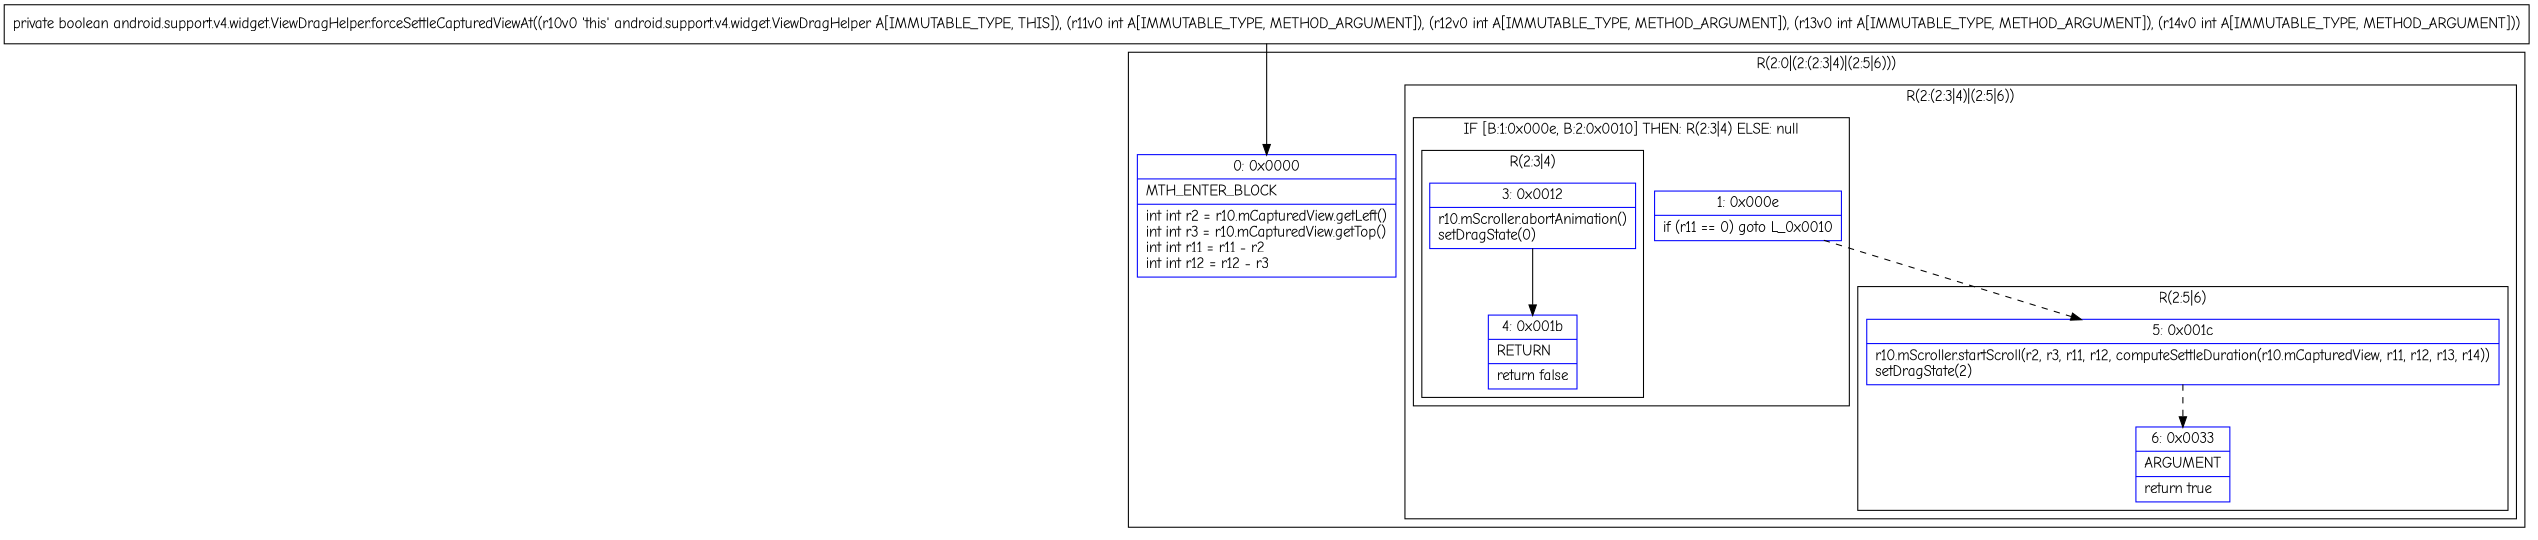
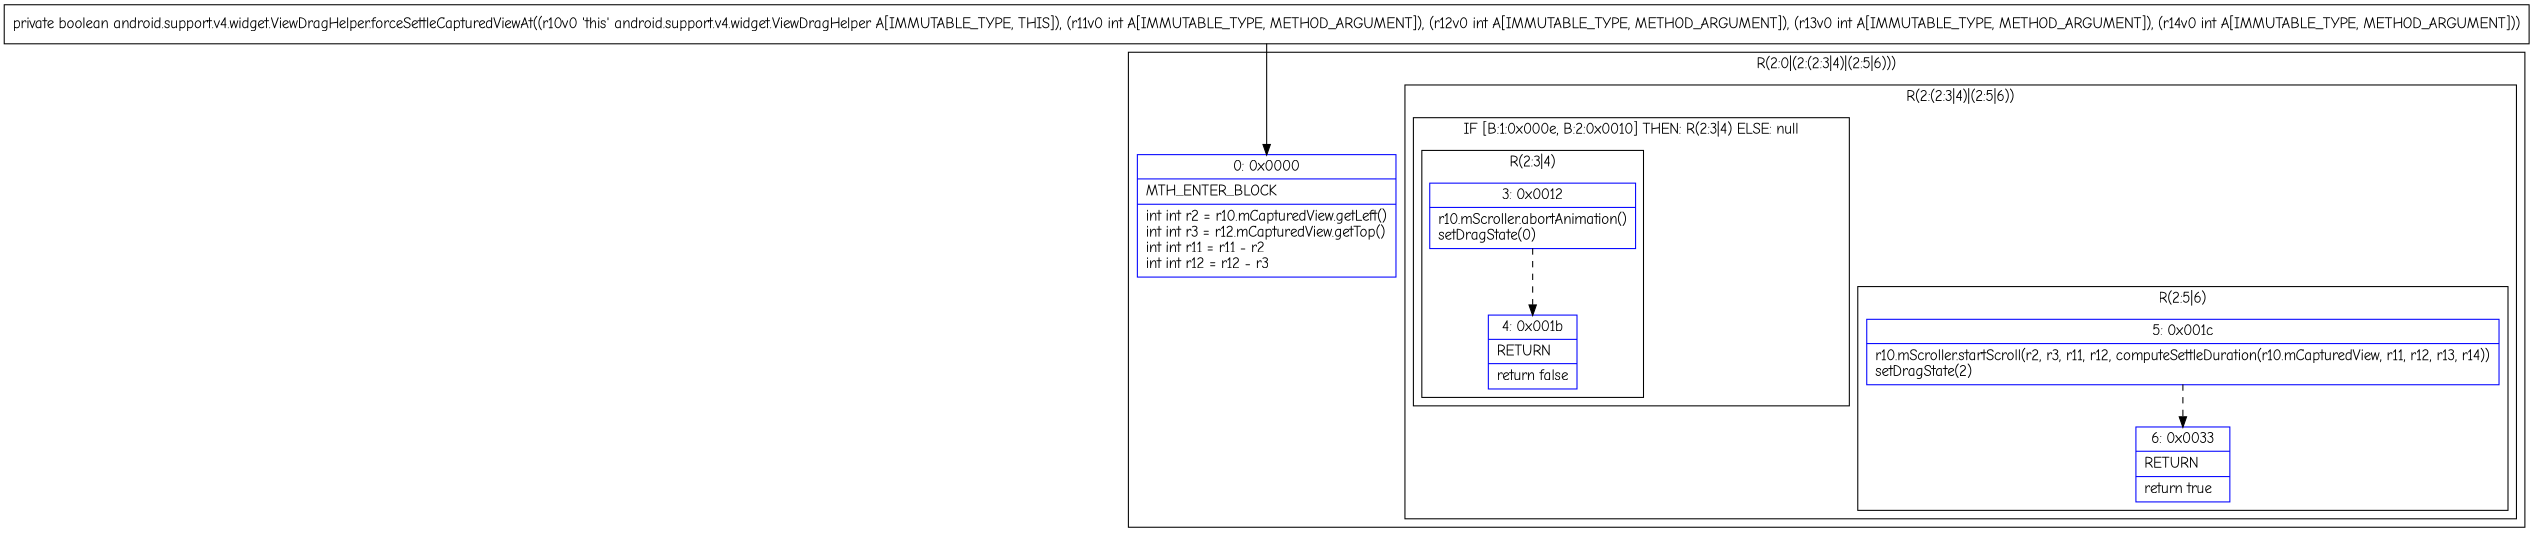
(1748, 216) -> none
(1266, 232) -> (1266, 232)
(1533, 277) -> (1533, 277)
(2183, 463) -> (2172, 463)
